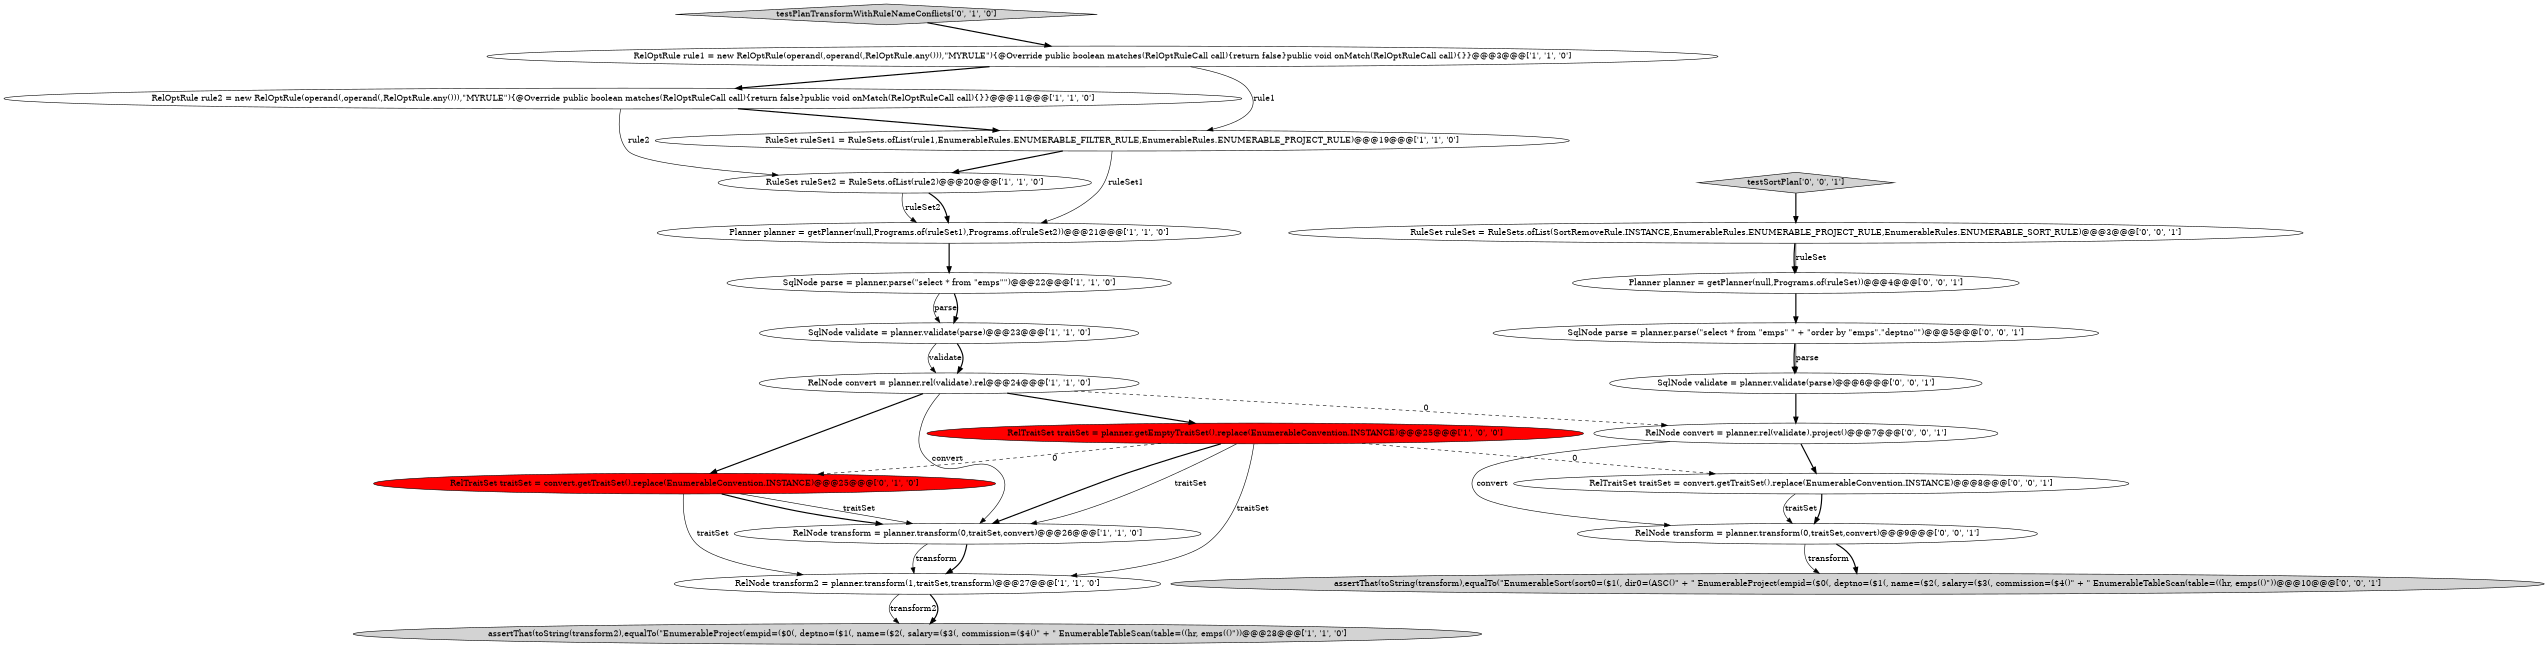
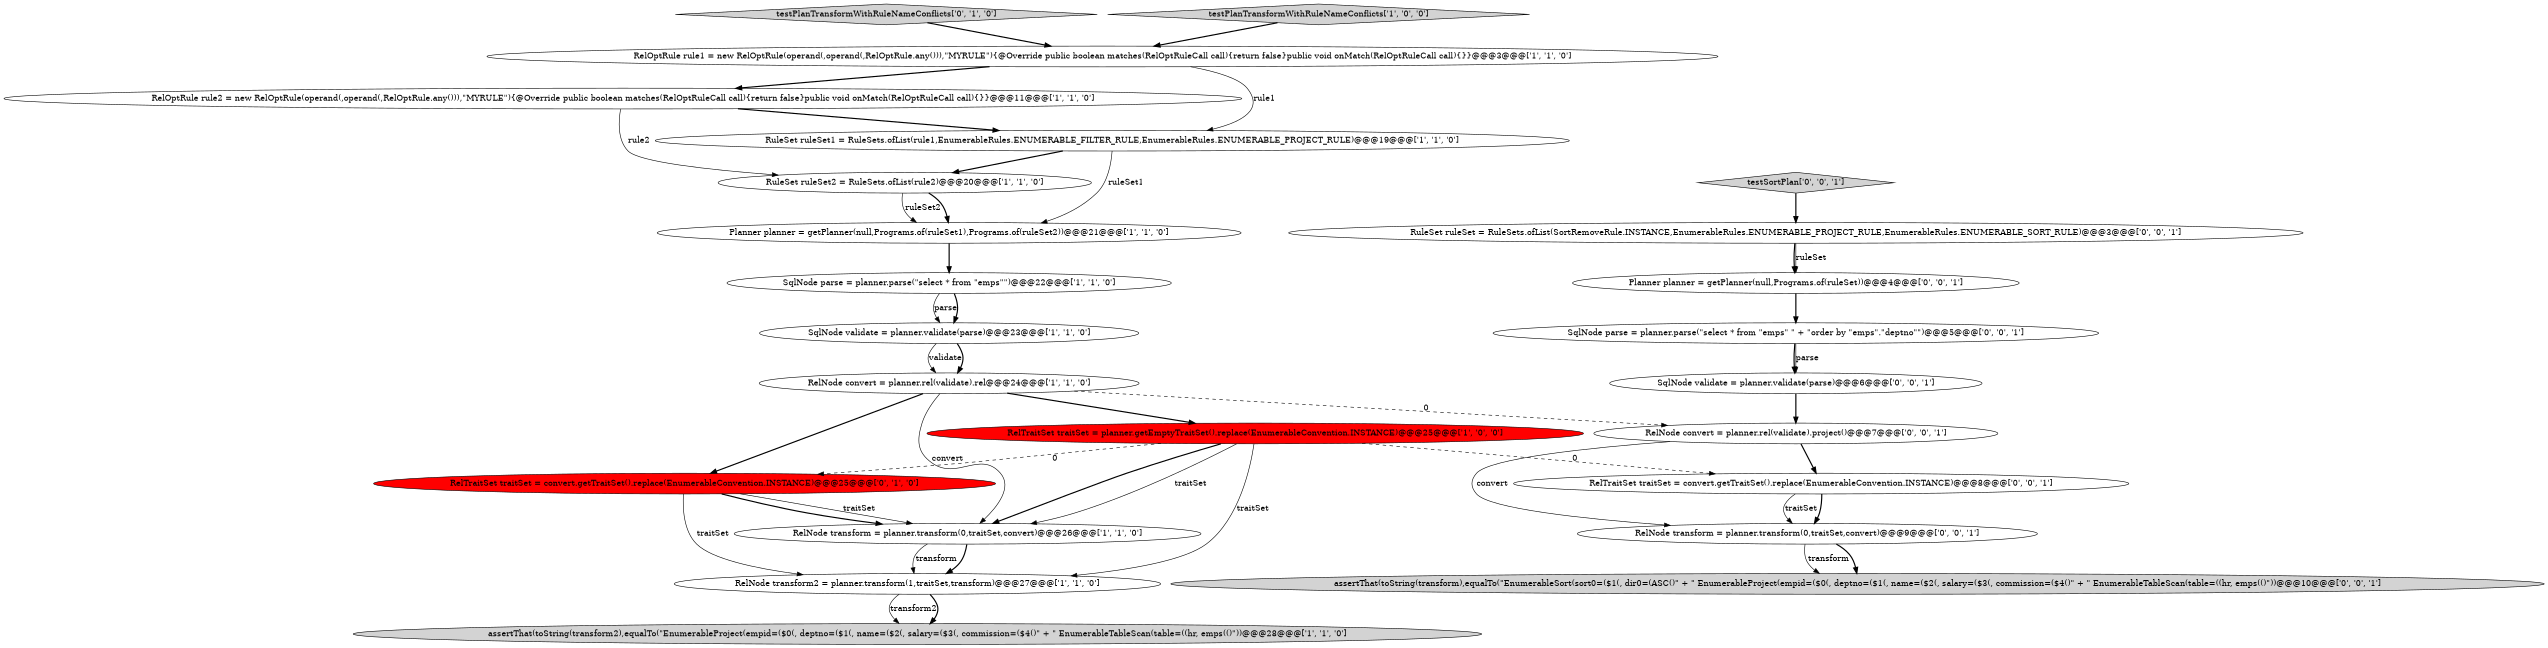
none -> (1319, 14)
